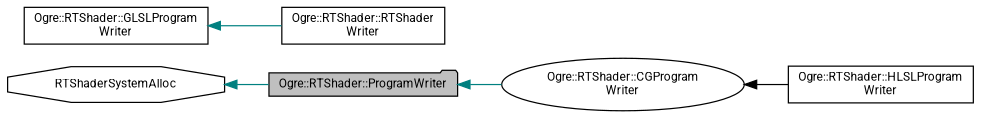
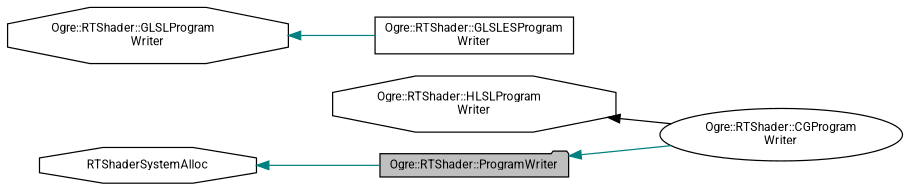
(116, 26) -> (148, 35)
(363, 26) -> (474, 35)
(773, 85) -> (646, 121)
(881, 85) -> (474, 104)
